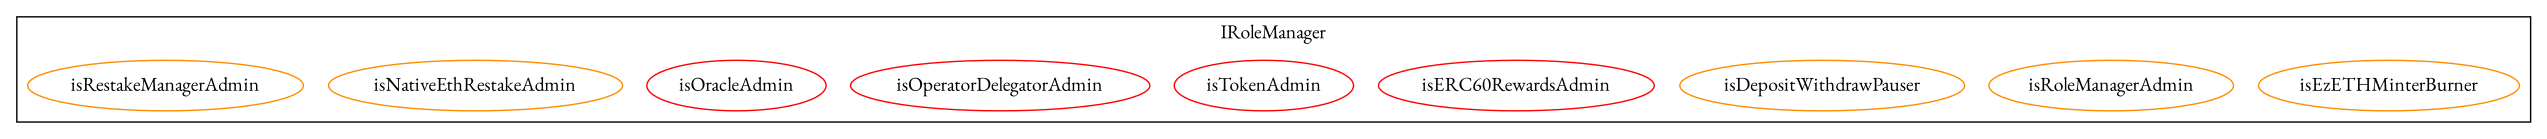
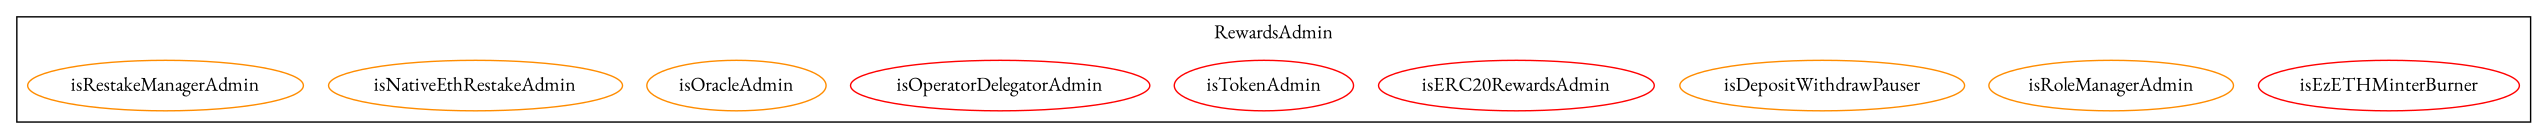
(1274, 33) -> (1274, 33)
(736, 86) -> (736, 86)
(1516, 86) -> (1516, 86)
(2389, 86) -> (2389, 86)
